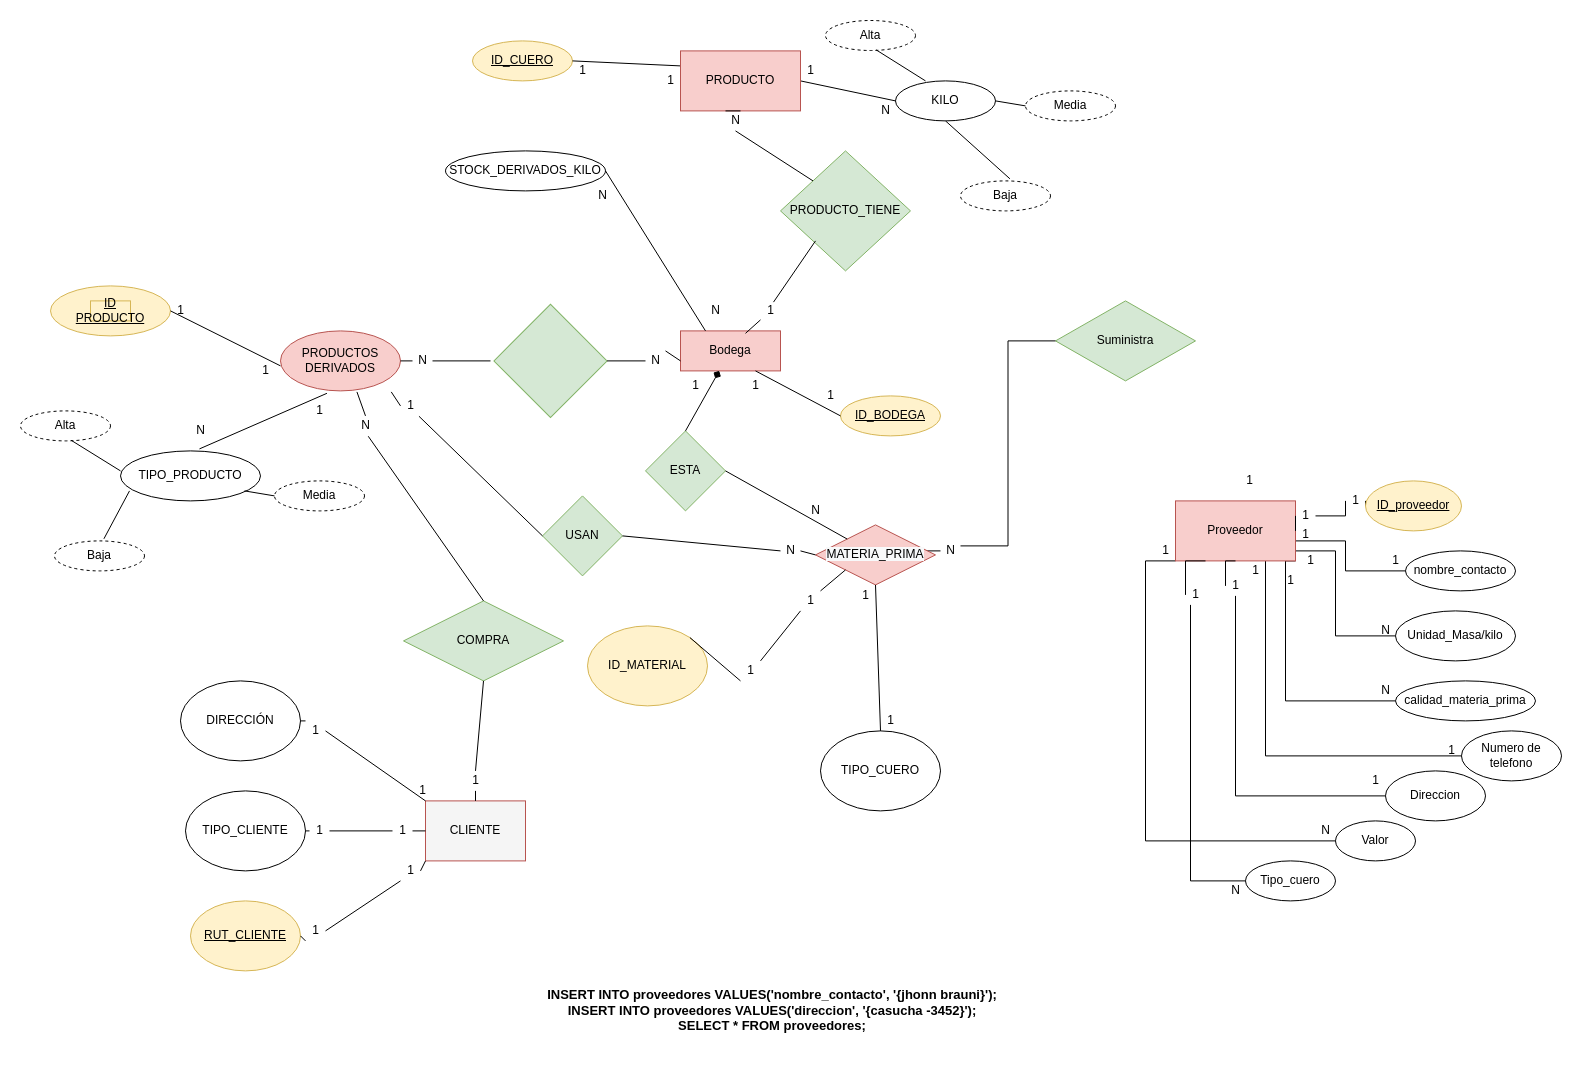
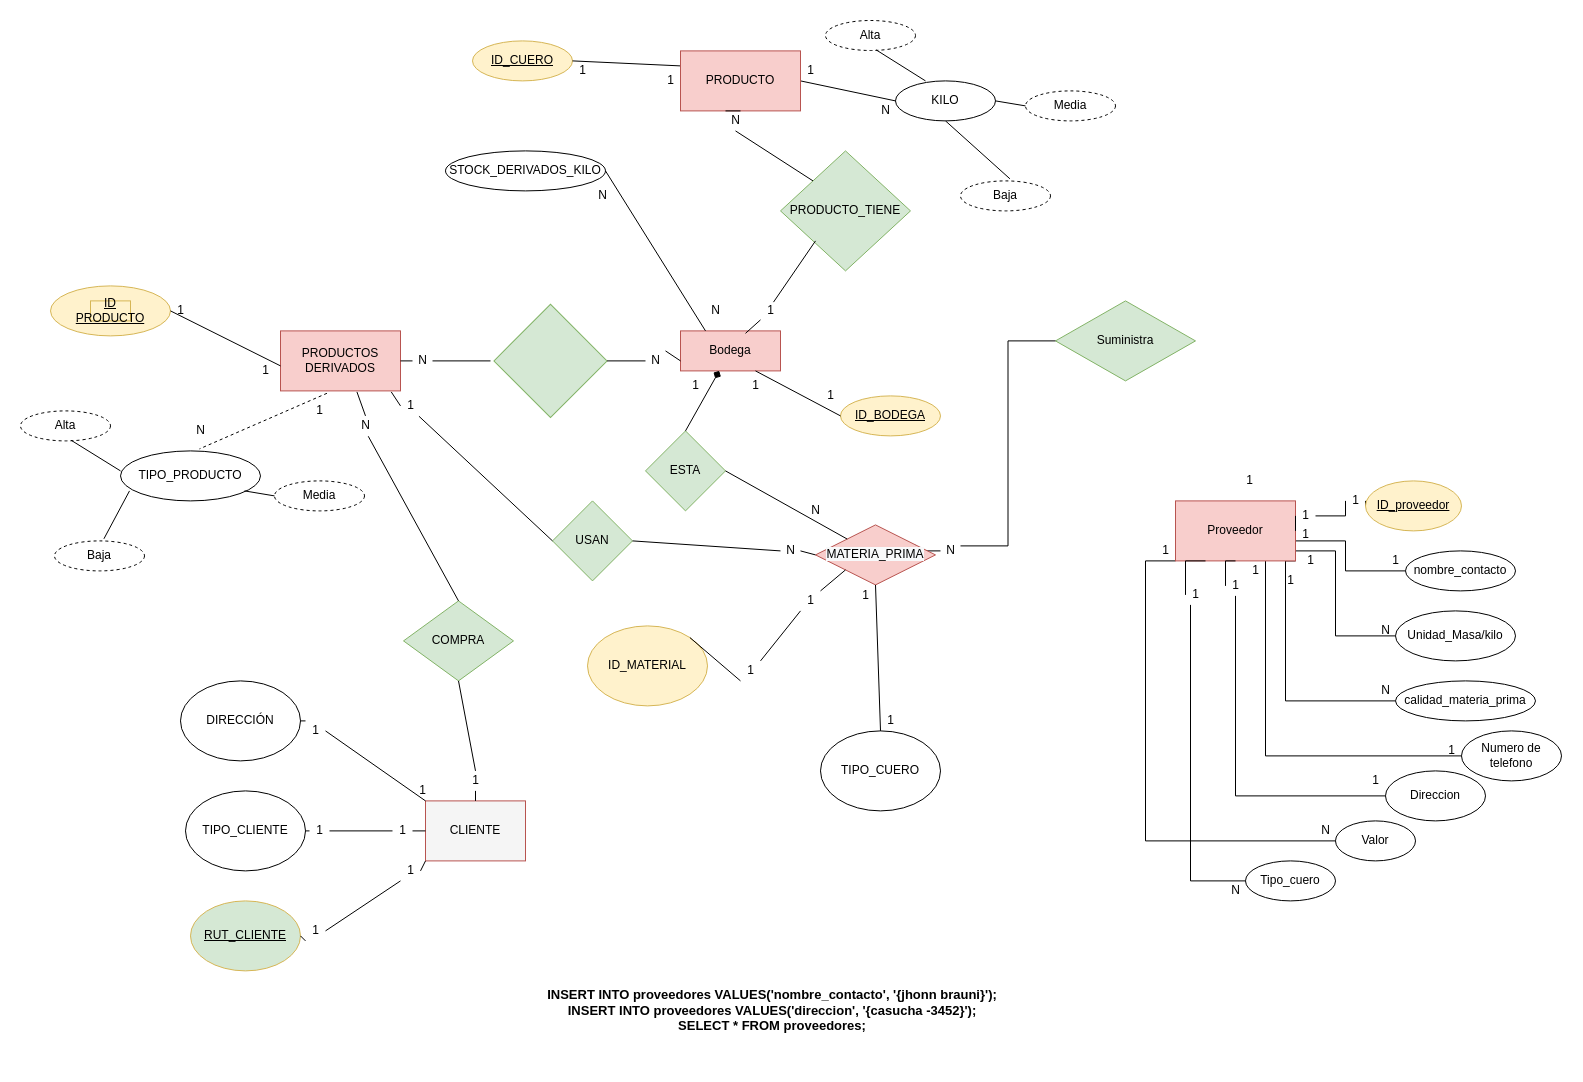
(341, 361) -> (341, 361)
(263, 421) -> (263, 421)
(583, 536) -> (593, 541)
(484, 641) -> (459, 641)
(246, 936) -> (246, 936)
